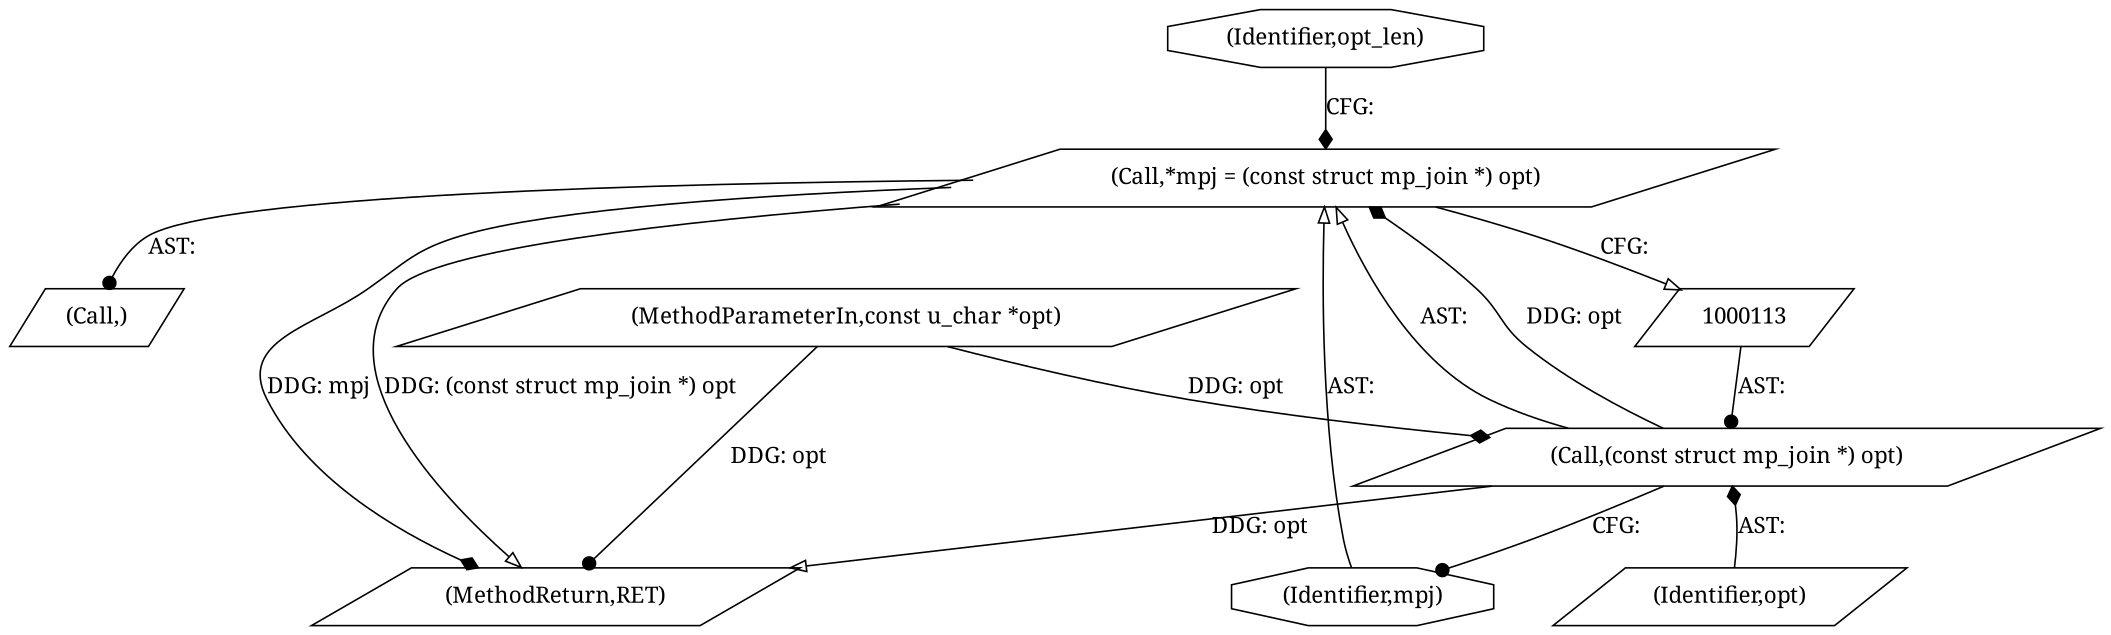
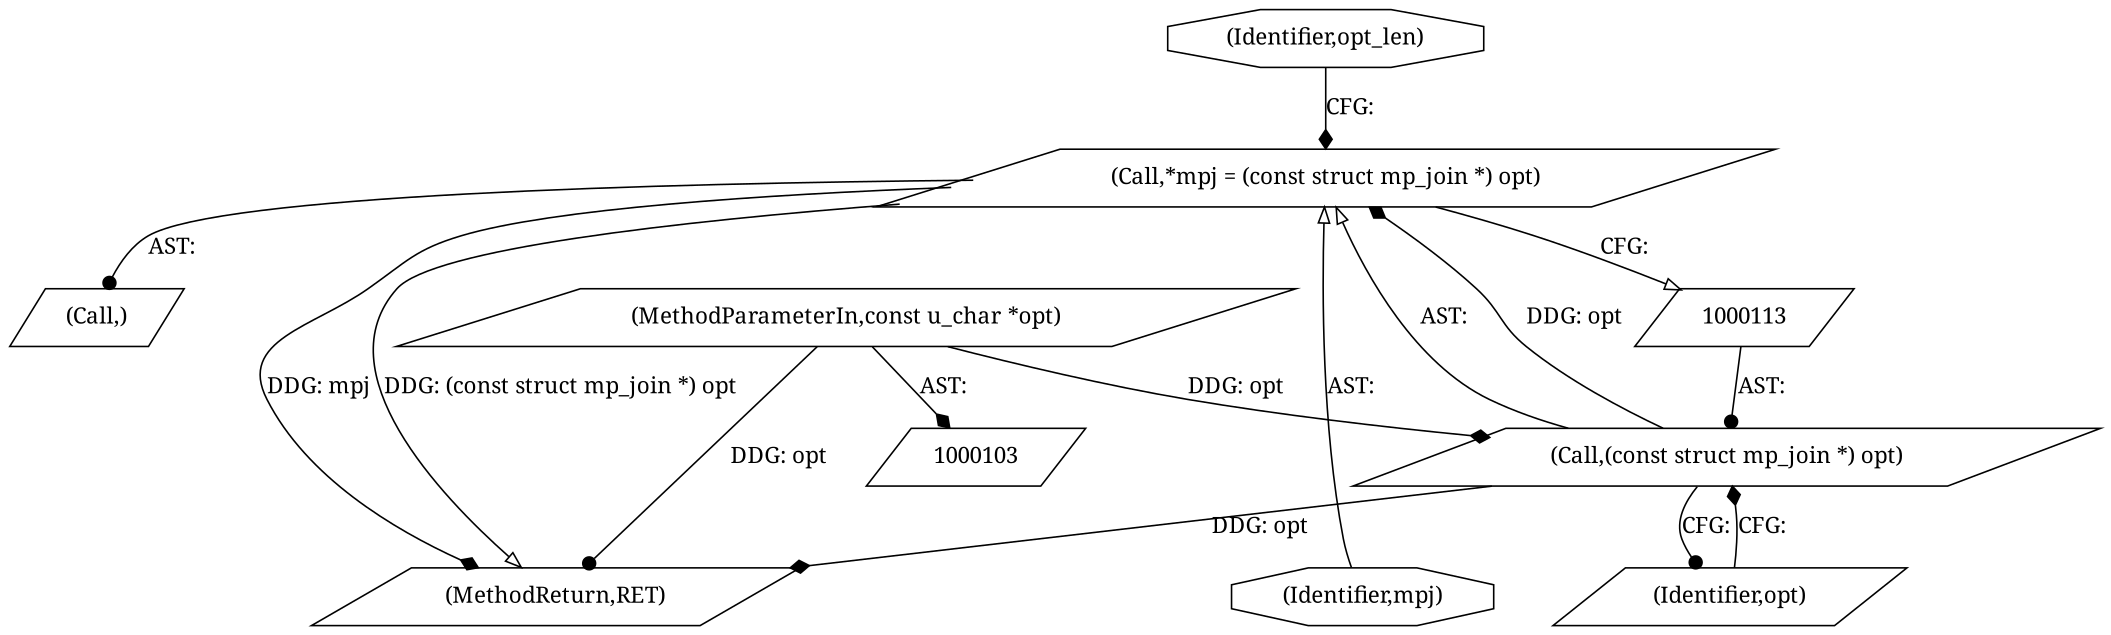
none -> (976, 457)
(1149, 526) -> (1149, 526)
(1765, 527) -> (1765, 527)
(1557, 530) -> (1680, 521)
